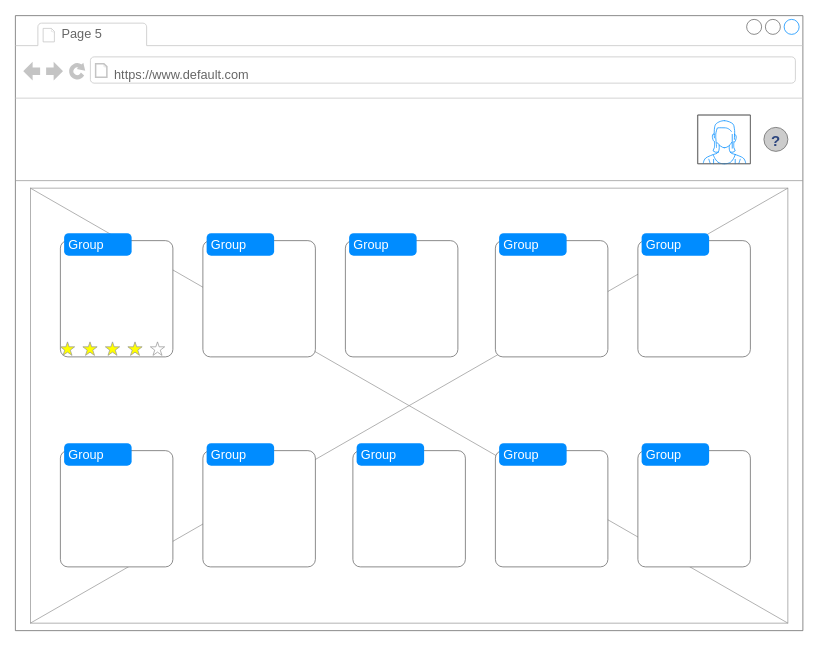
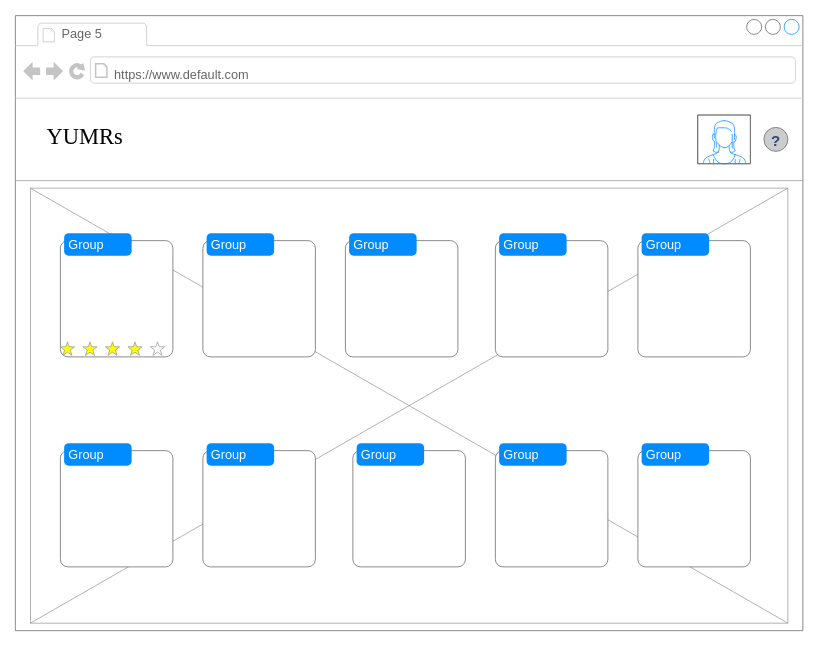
none -> (90, 139)
